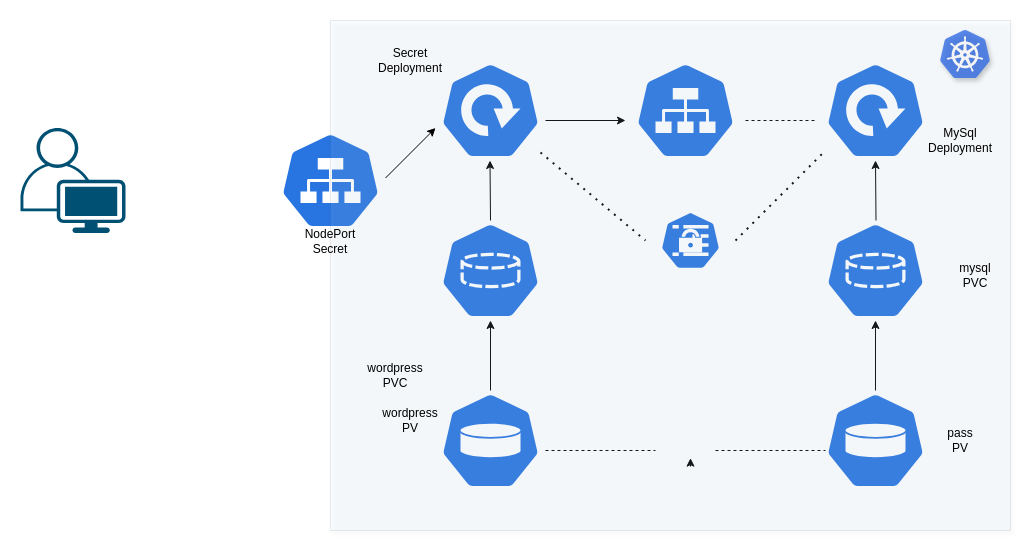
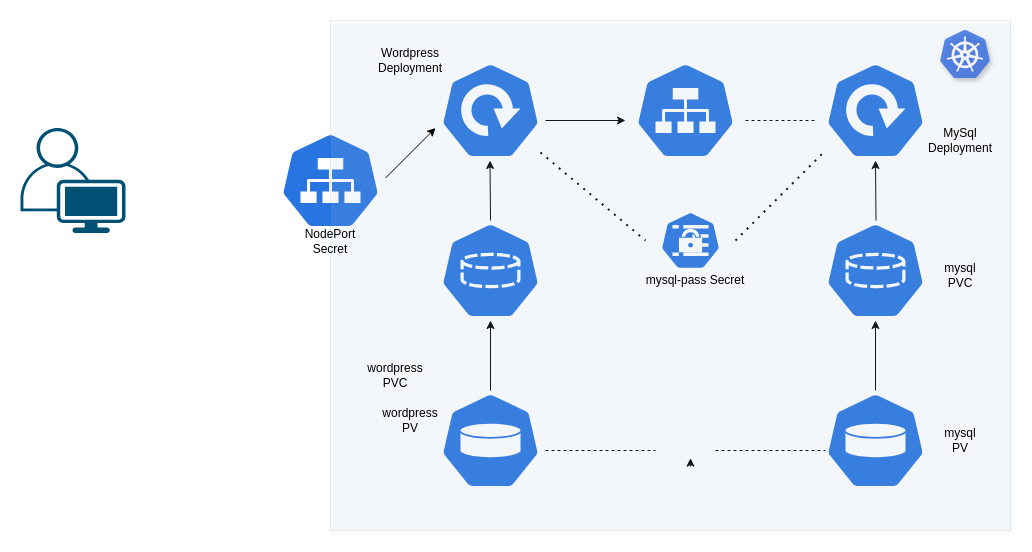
(411, 61) -> (411, 61)
(976, 276) -> (961, 276)
none -> (696, 281)
(961, 441) -> (961, 441)
